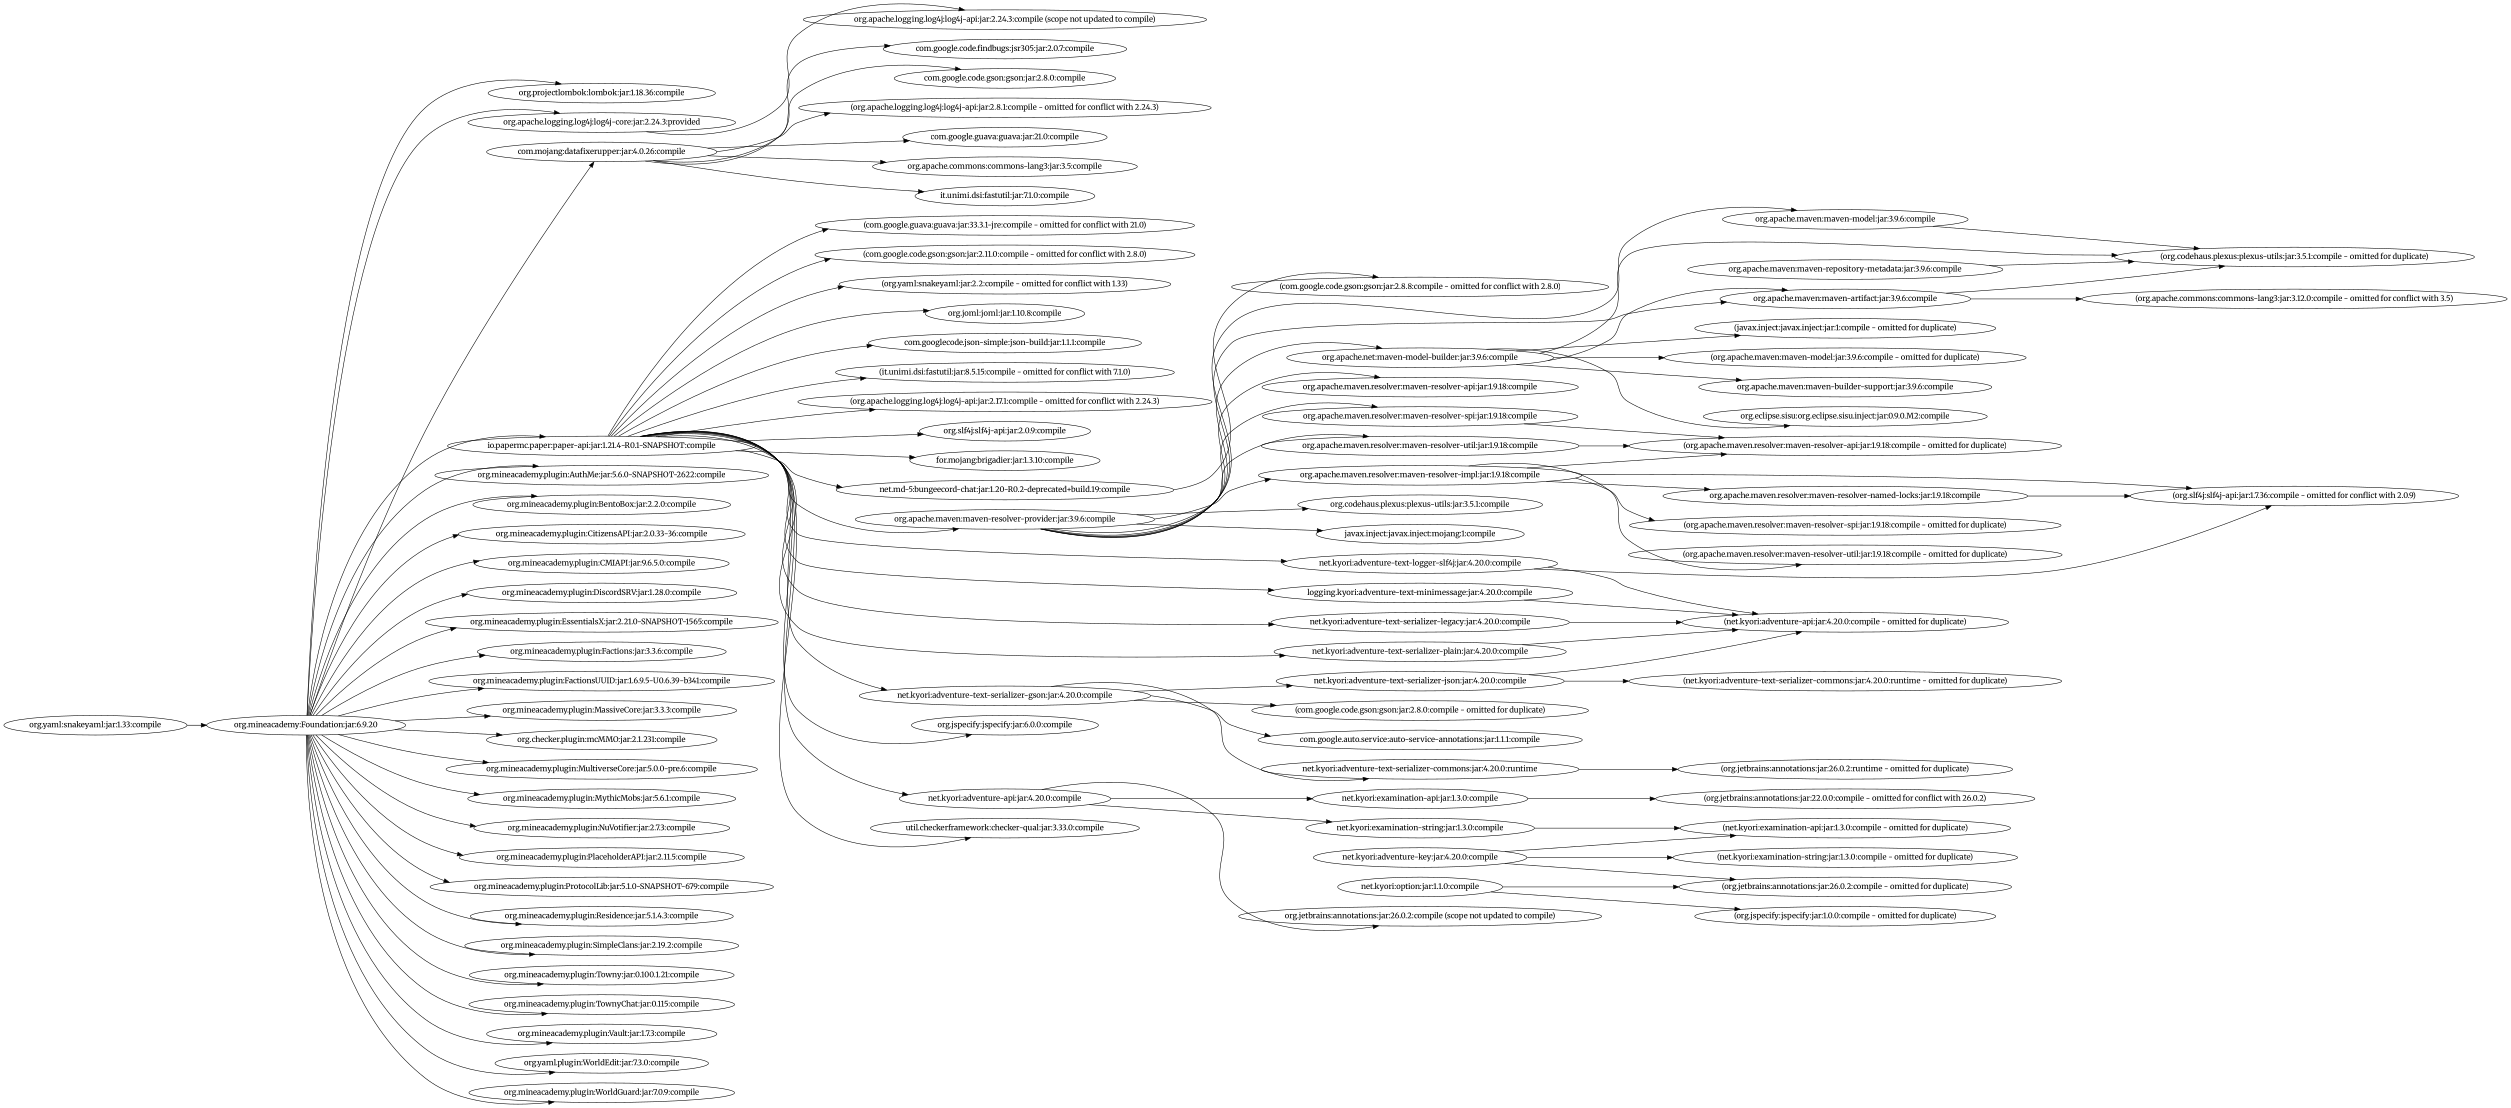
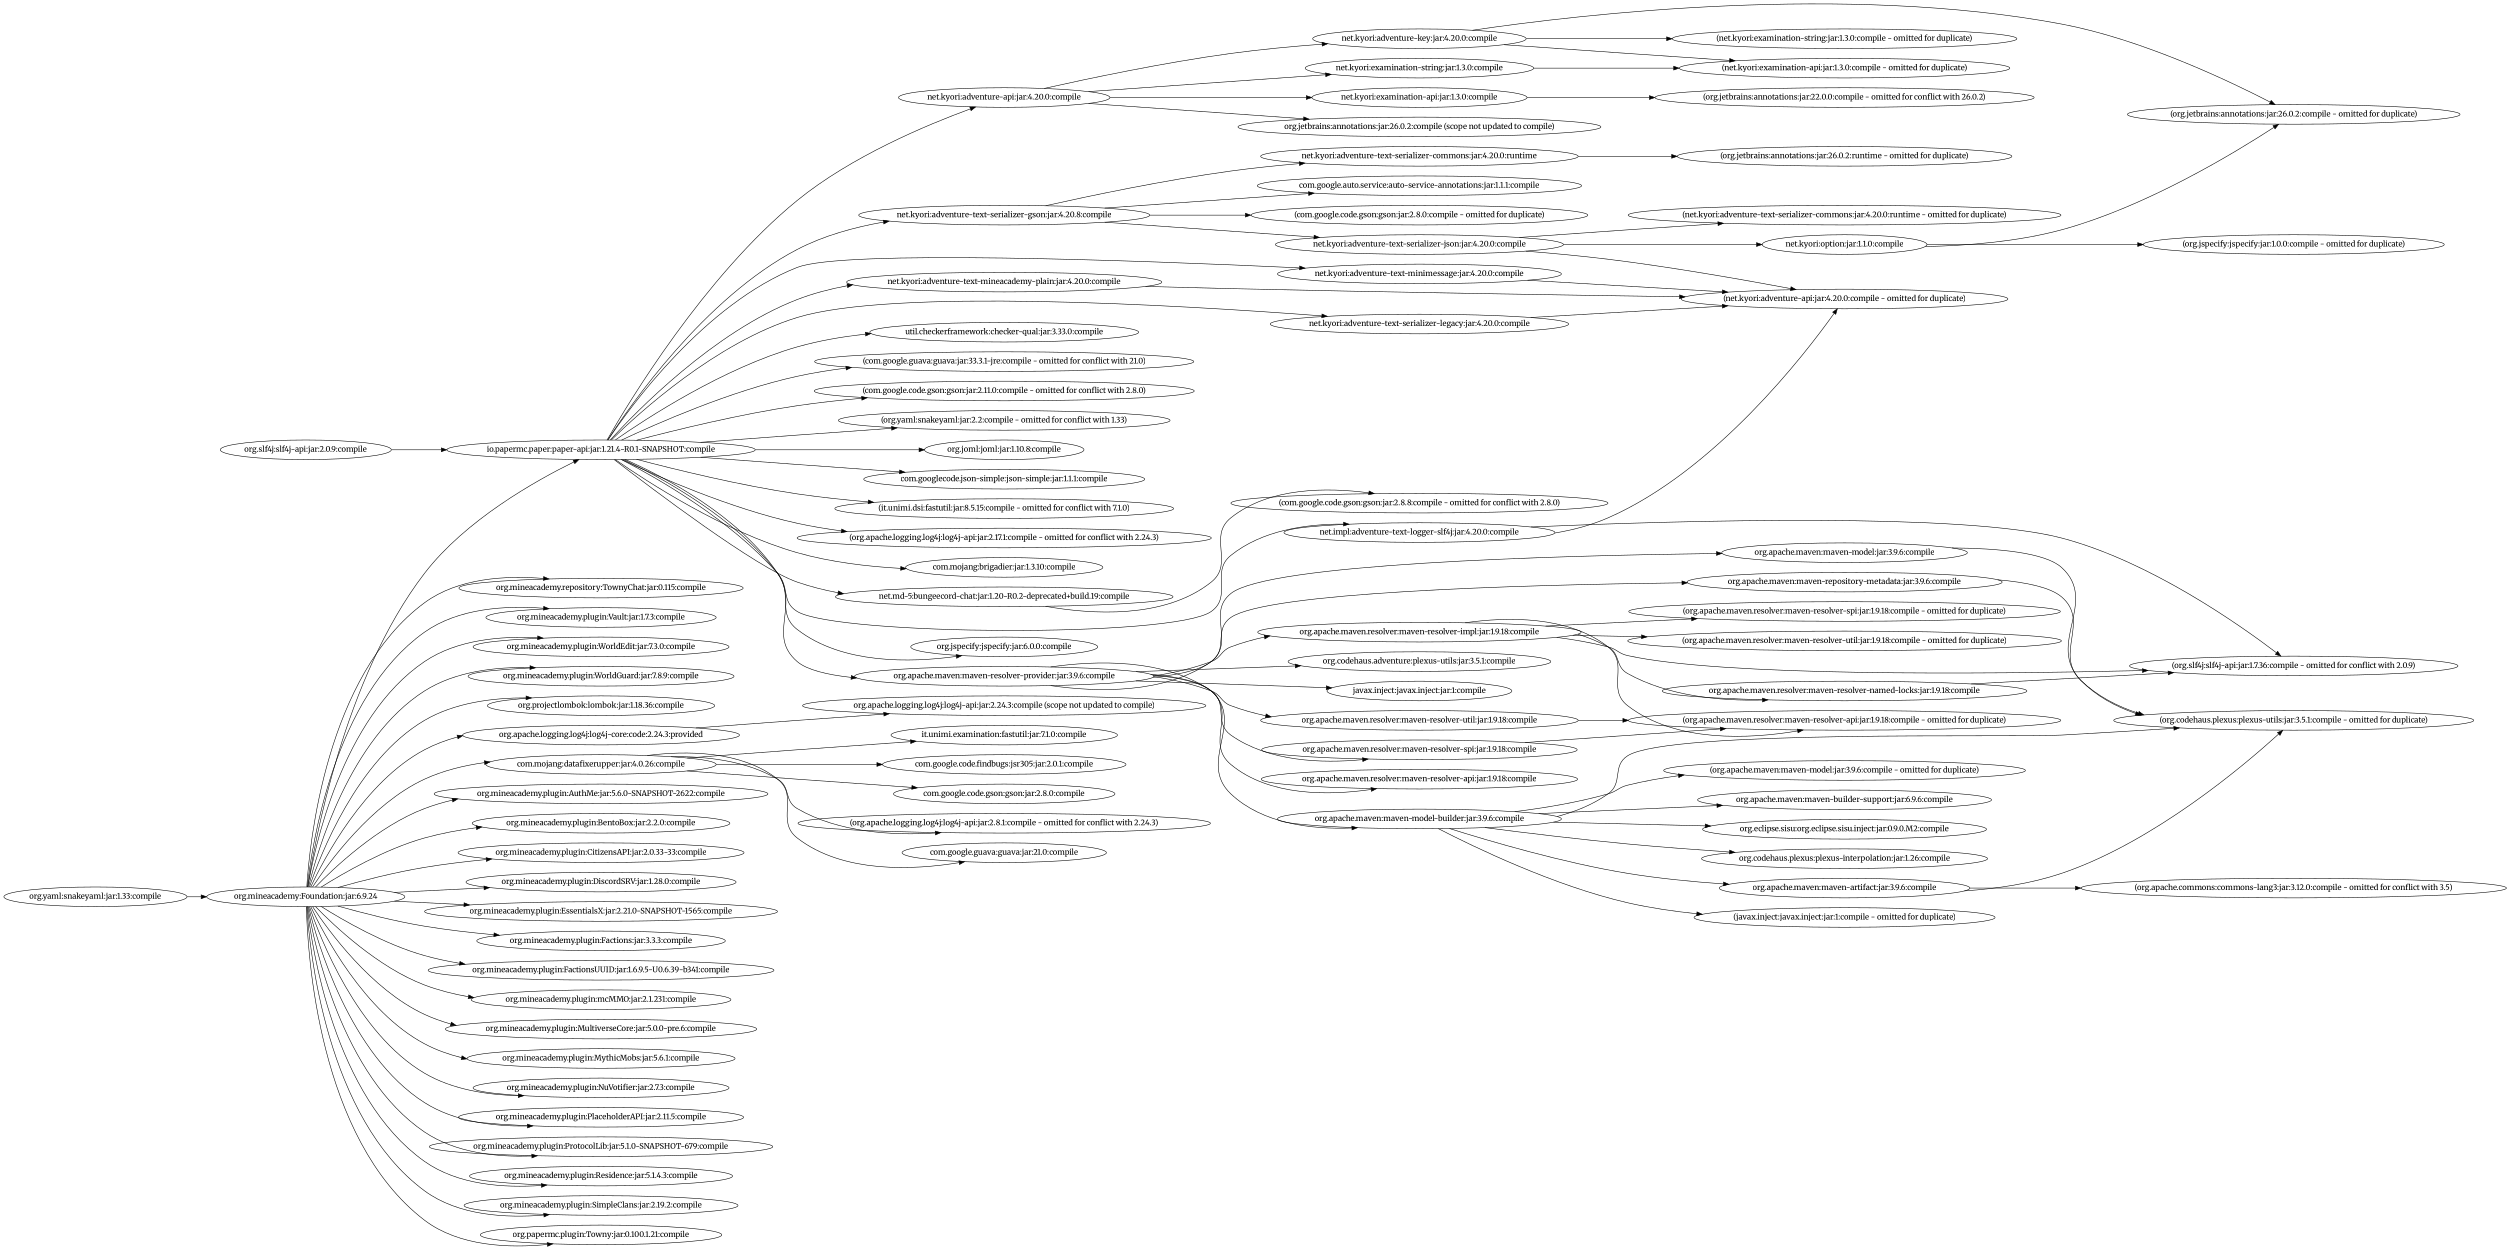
(1005, 49) -> (1004, 764)
none -> (1182, 61)
(602, 123) -> (601, 735)
(1005, 167) -> none
(1005, 196) -> (1004, 735)
none -> (1660, 245)
(1300, 328) -> (1347, 596)
(1005, 343) -> (1004, 479)
(1420, 358) -> (1419, 819)
(1845, 387) -> (1845, 800)
(827, 438) -> (416, 450)
(1005, 461) -> (1004, 567)
(1420, 505) -> (1419, 662)
(602, 534) -> (601, 853)
(1420, 534) -> (1419, 691)
(602, 564) -> none
(1420, 564) -> (1419, 533)
(1420, 593) -> (1419, 274)
(602, 652) -> (601, 941)
(1420, 652) -> (1004, 282)
(1005, 696) -> (1004, 215)
(602, 711) -> none
(306, 725) -> (306, 897)
(602, 740) -> (601, 1000)
none -> (1845, 859)
(602, 975) -> (601, 1235)
(602, 1005) -> (601, 588)
(602, 1063) -> (601, 647)
(602, 1093) -> (601, 676)
